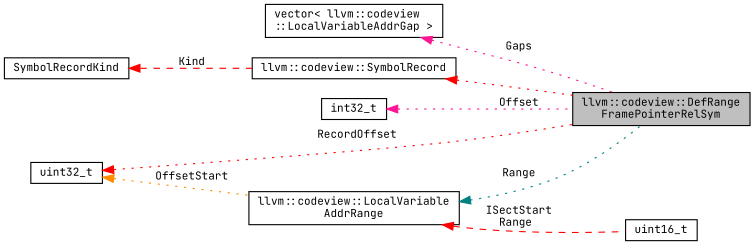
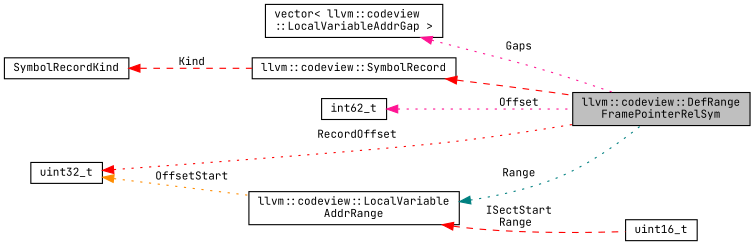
(515, 87) -> (515, 87)
(354, 109) -> (354, 109)
